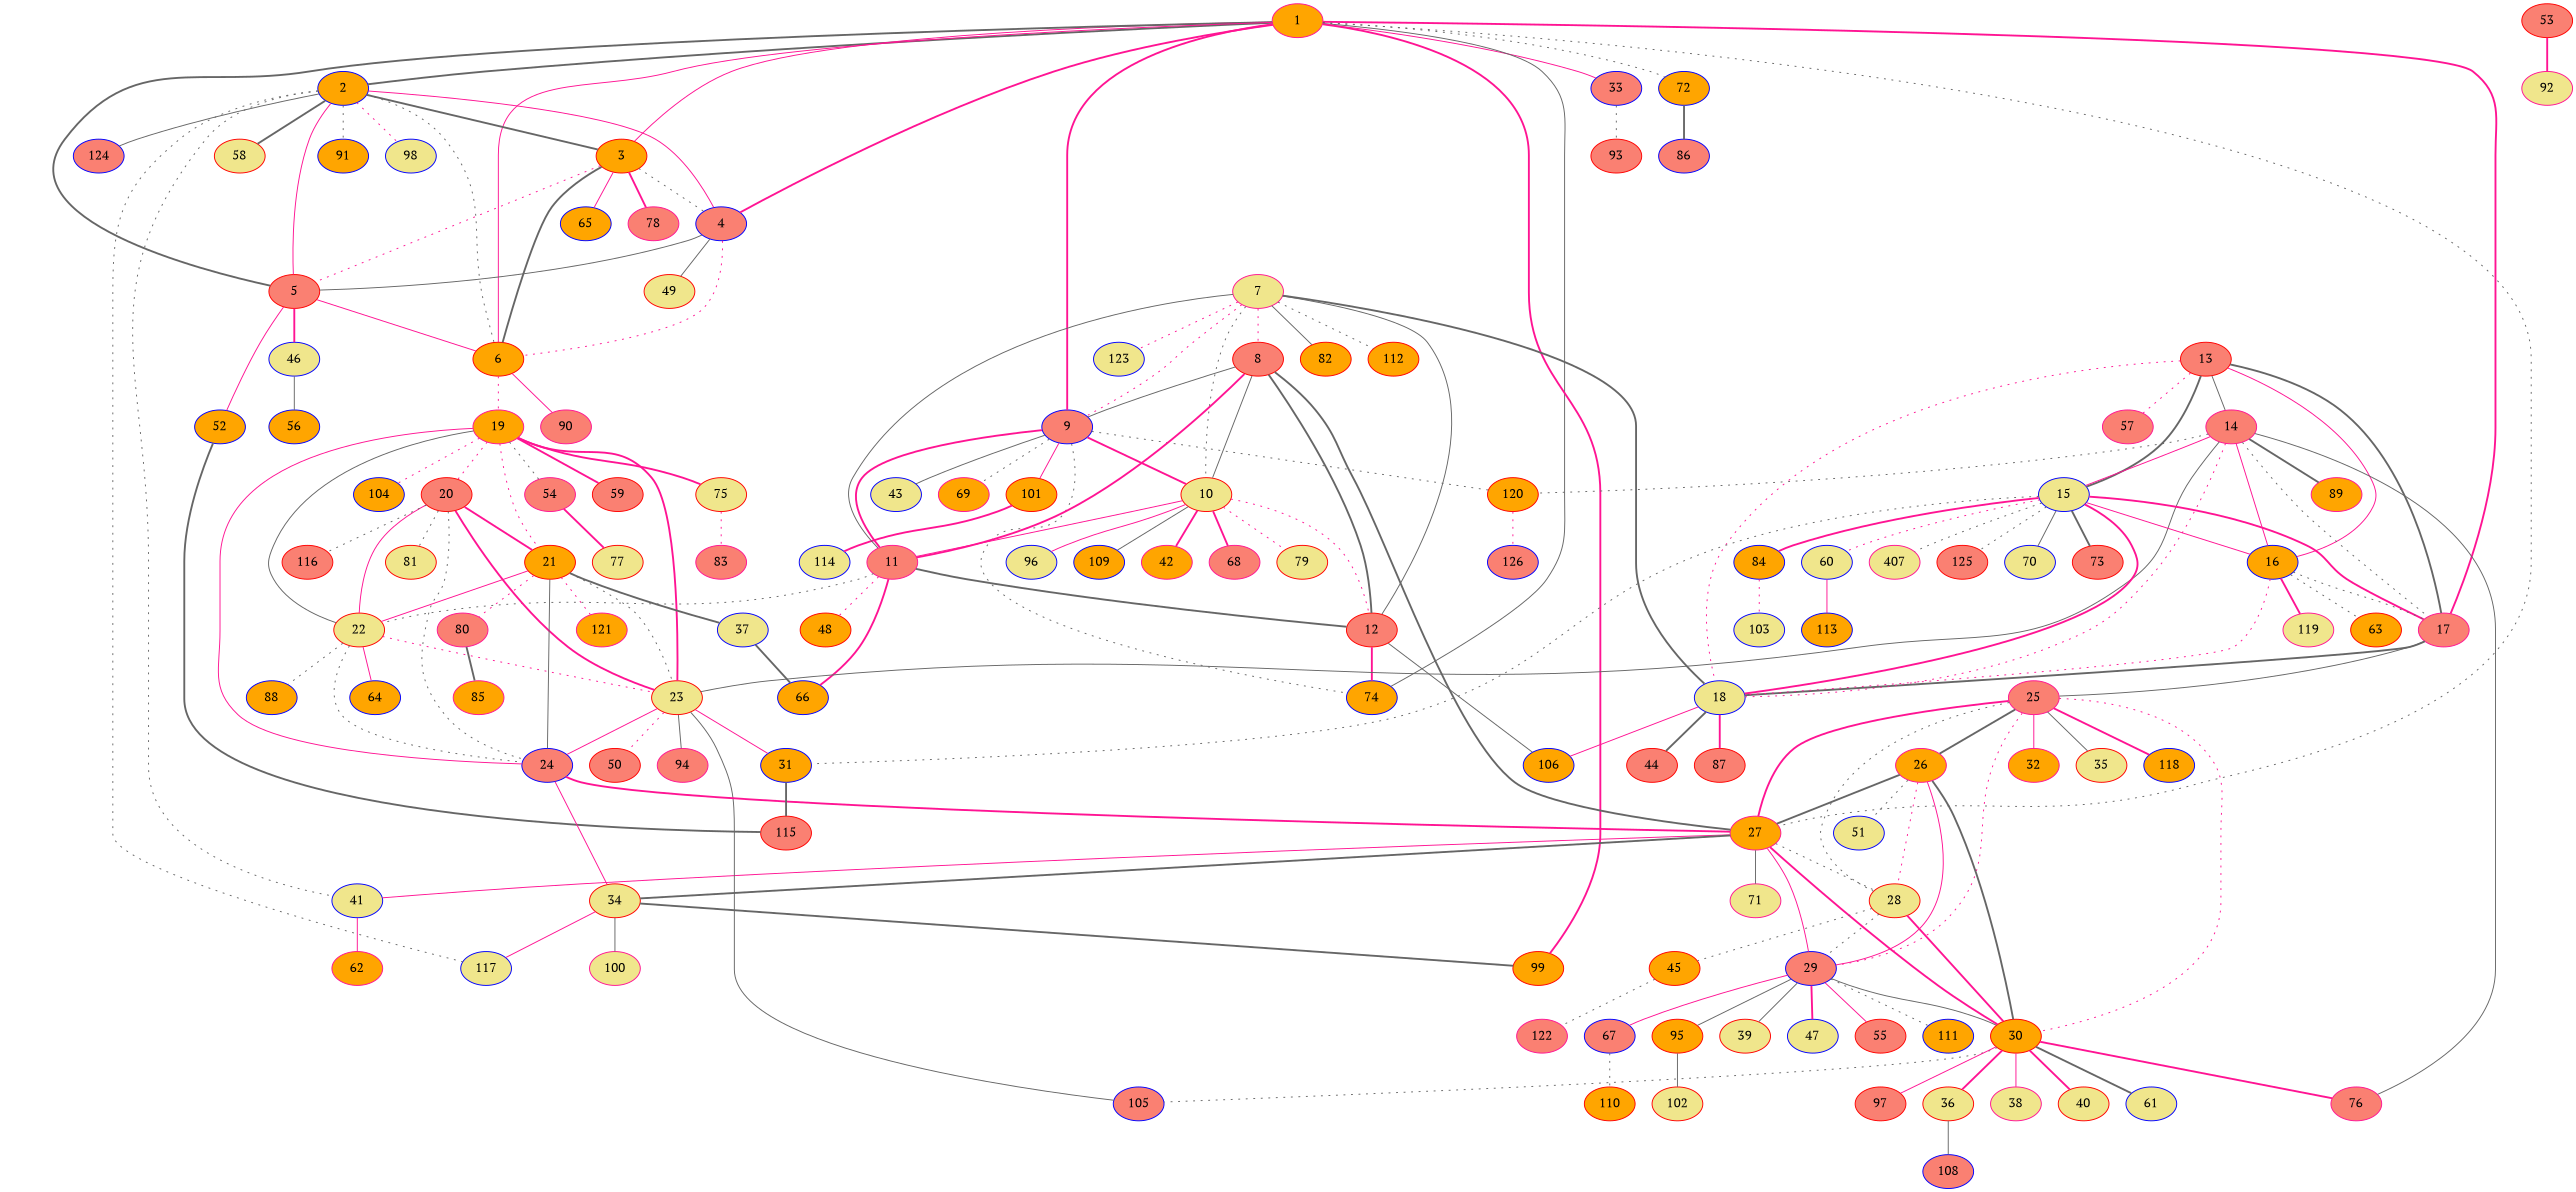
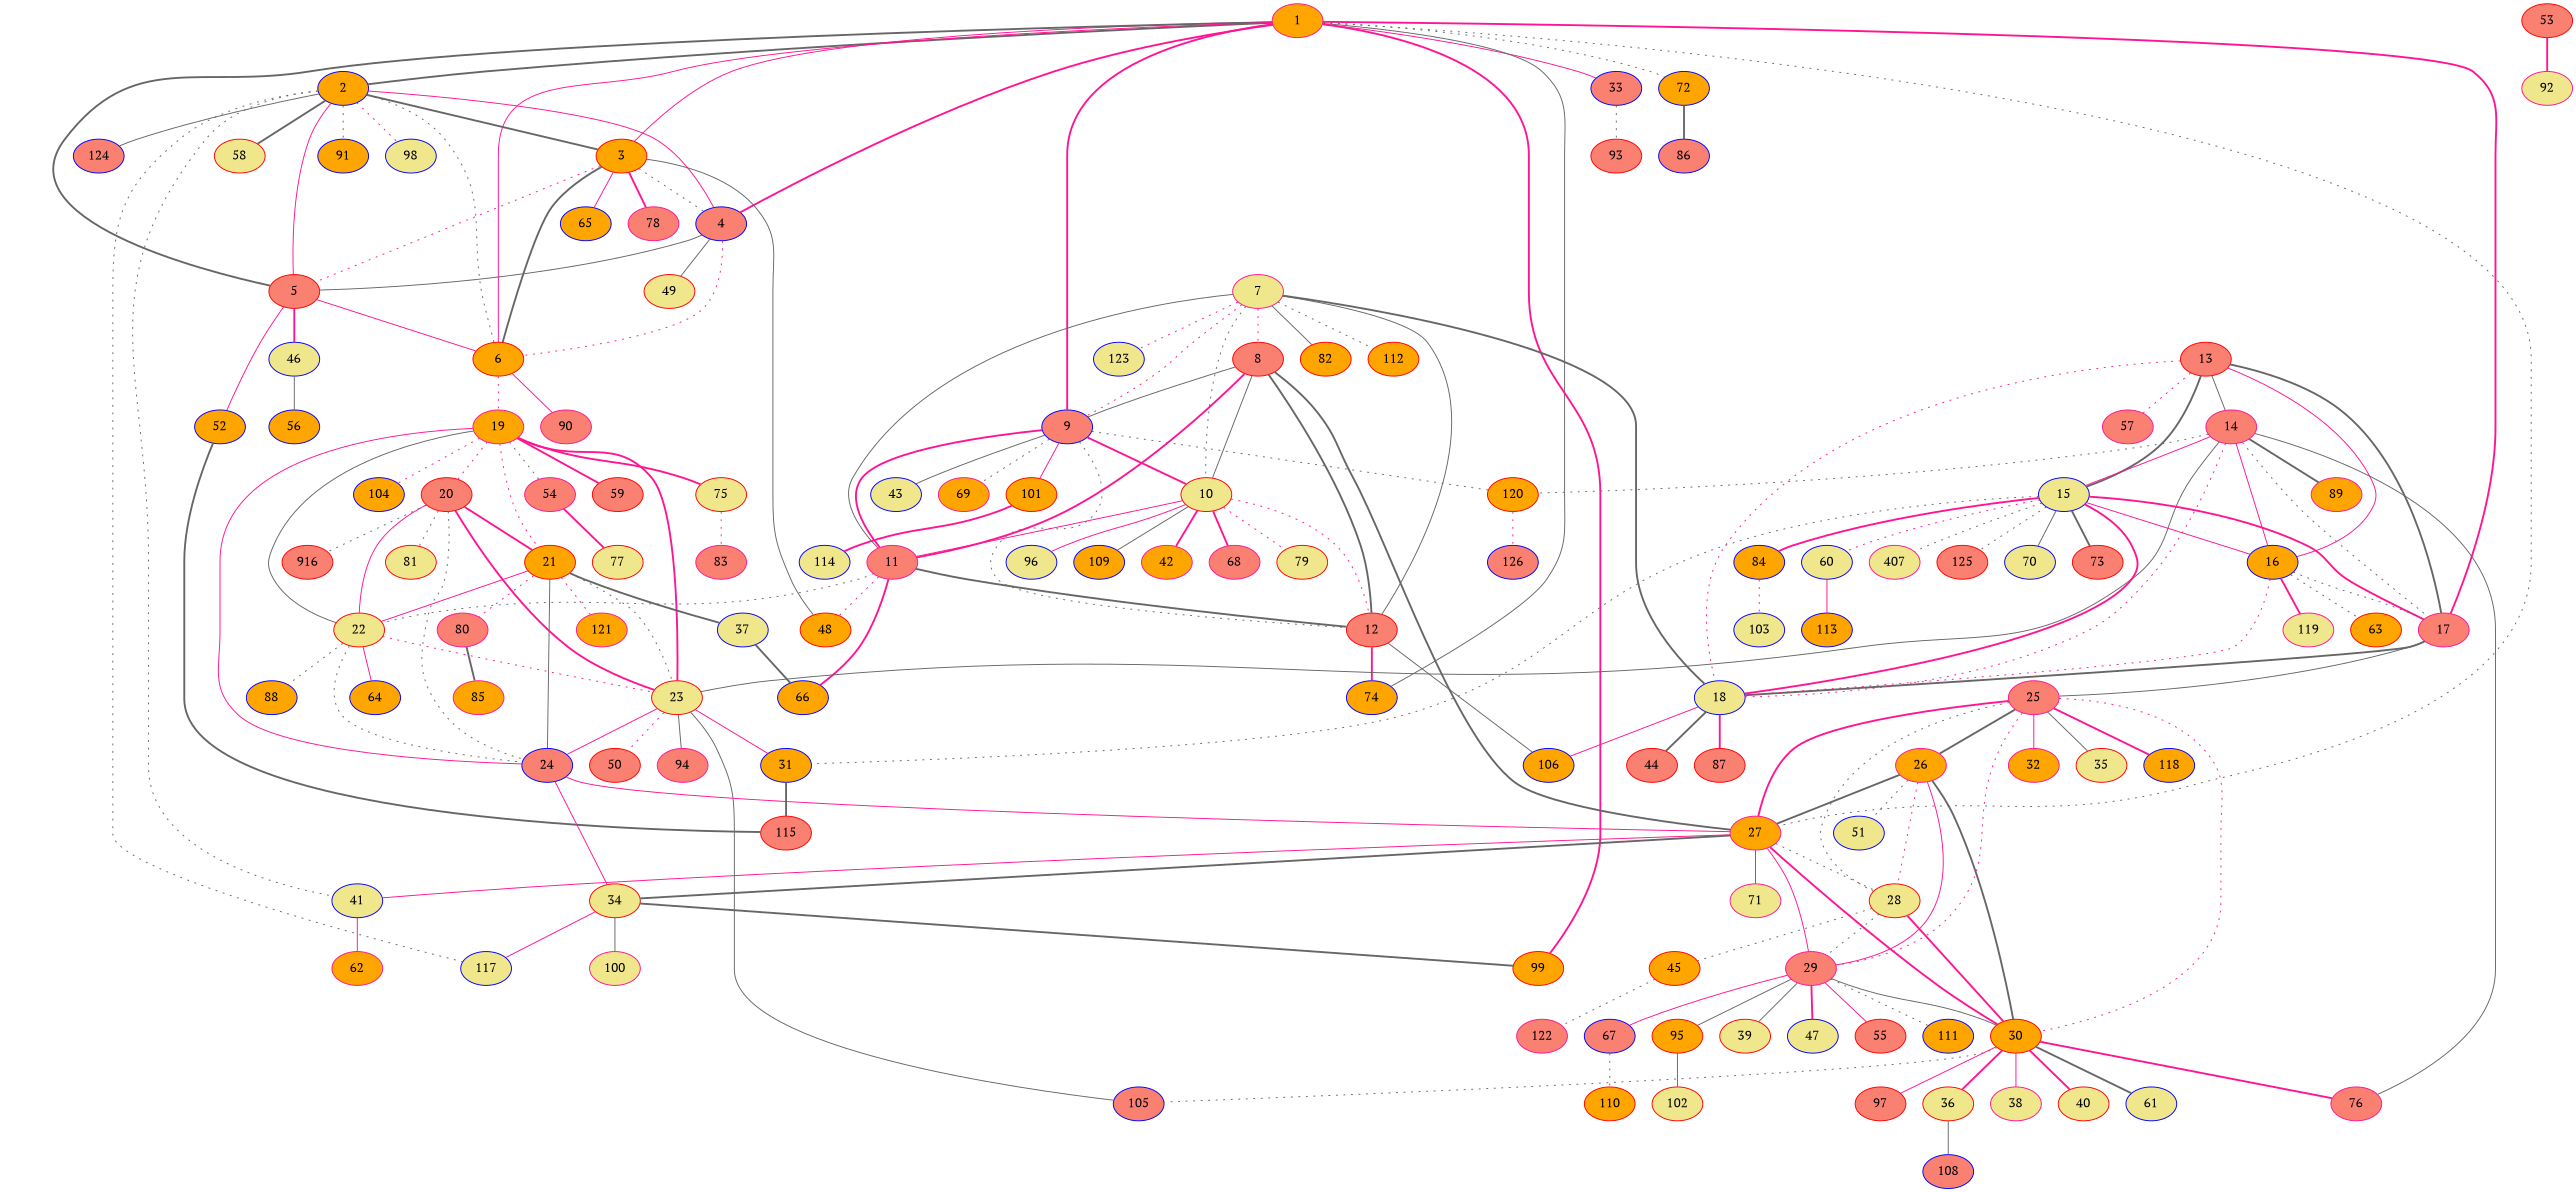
none -> (773, 353)
(307, 562) -> (307, 562)
(1067, 626) -> (1088, 603)
(1147, 817) -> (1147, 817)
(1811, 968) -> (1811, 968)
